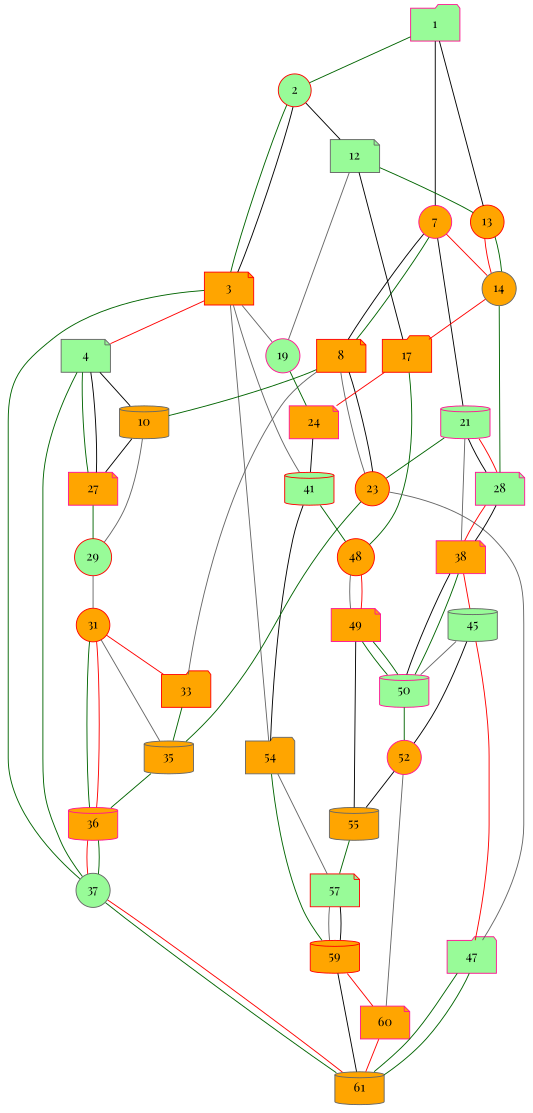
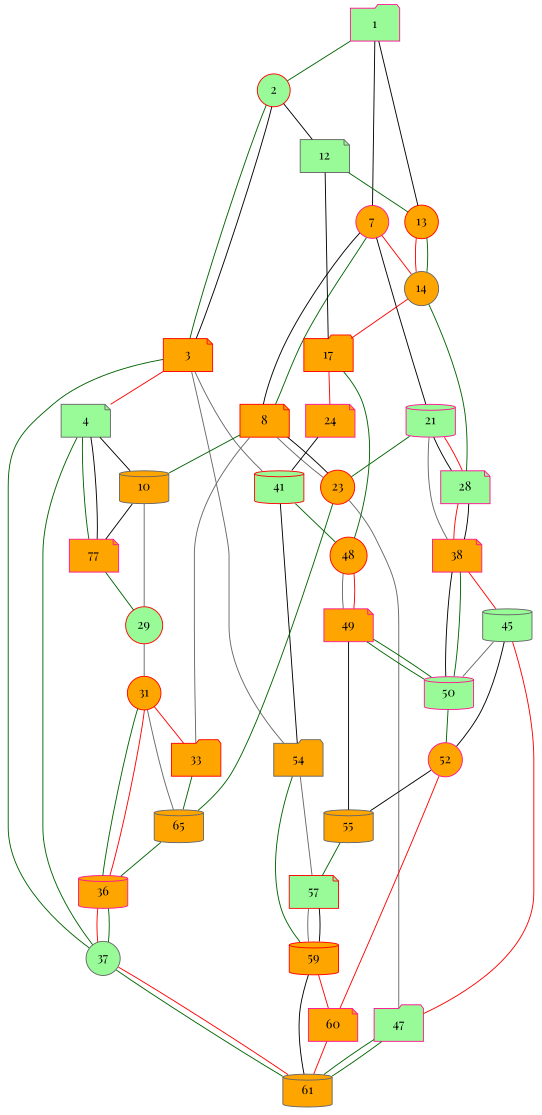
(283, 356) -> none
(93, 489) -> (94, 556)
(169, 757) -> (179, 826)
(395, 890) -> (390, 893)
